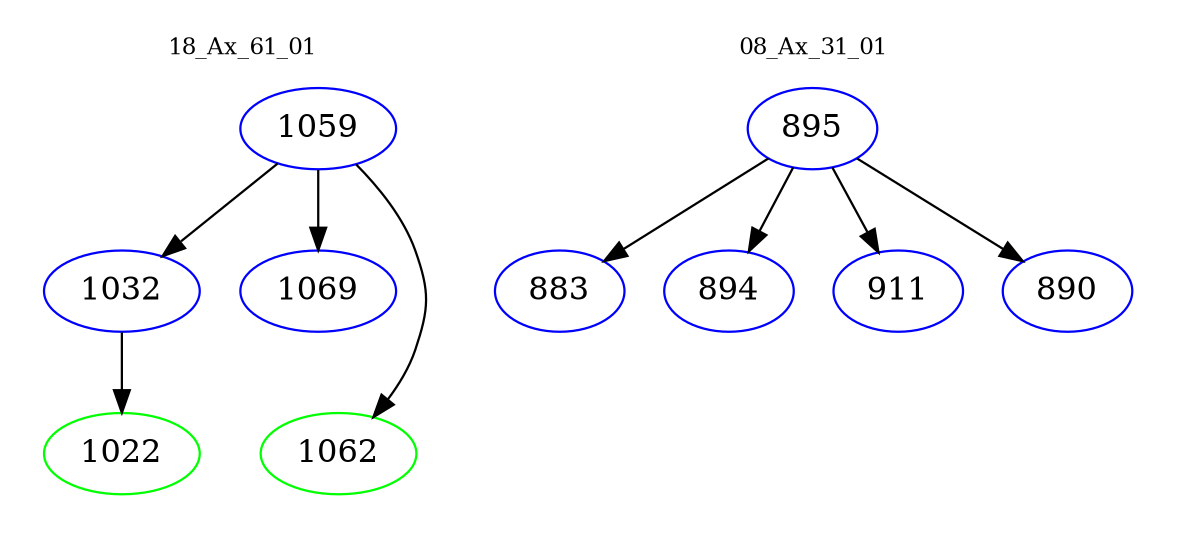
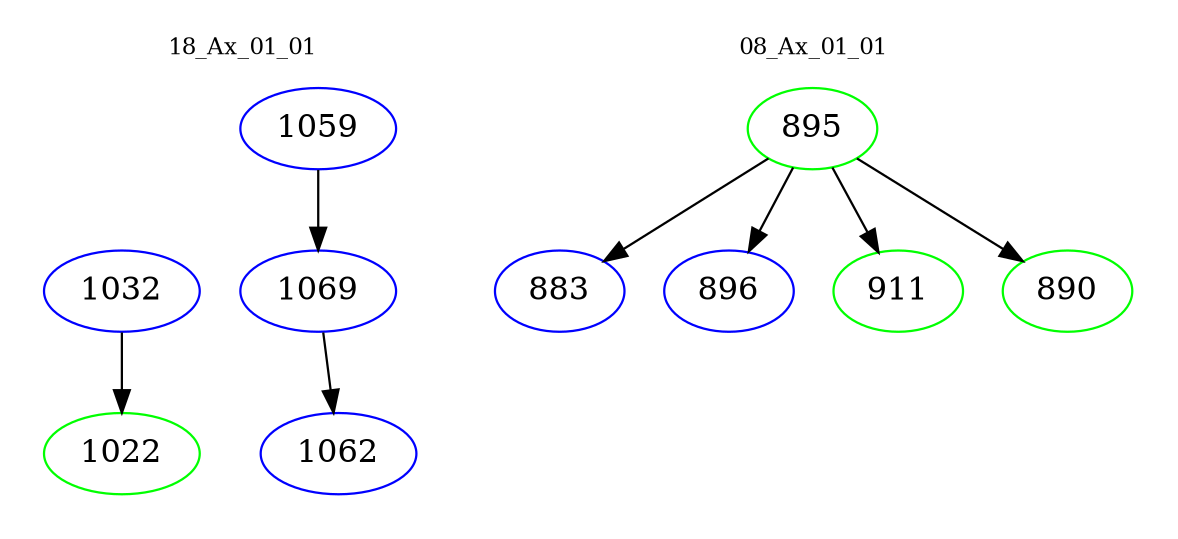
(243, 49) -> (243, 49)
(814, 49) -> (814, 49)
(813, 129) -> (813, 129)
(229, 202) -> none
(423, 276) -> (327, 361)
(729, 291) -> (729, 291)
(898, 291) -> (898, 291)
(1068, 291) -> (1068, 291)
(339, 454) -> (339, 454)
